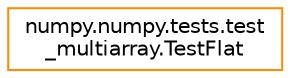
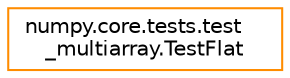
(145, 39) -> (145, 39)
